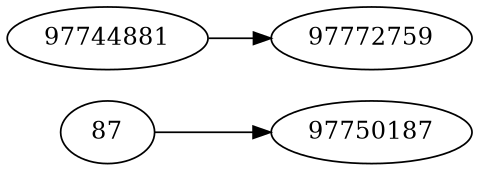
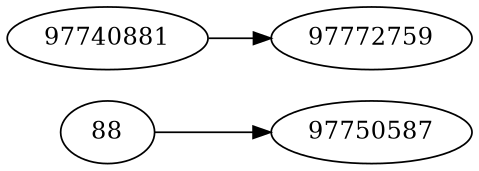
(108, 38) -> (108, 38)
(108, 132) -> (108, 132)
(372, 132) -> (372, 132)
